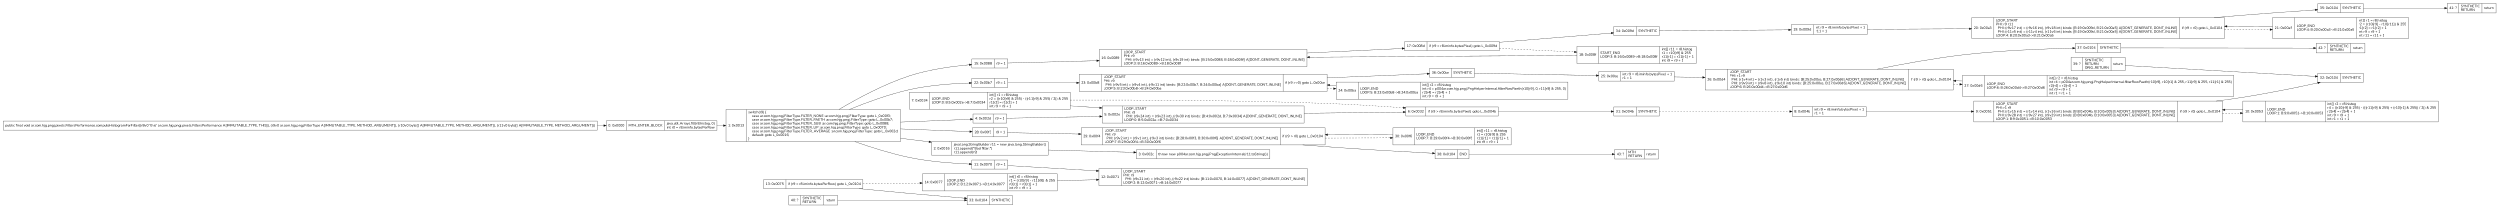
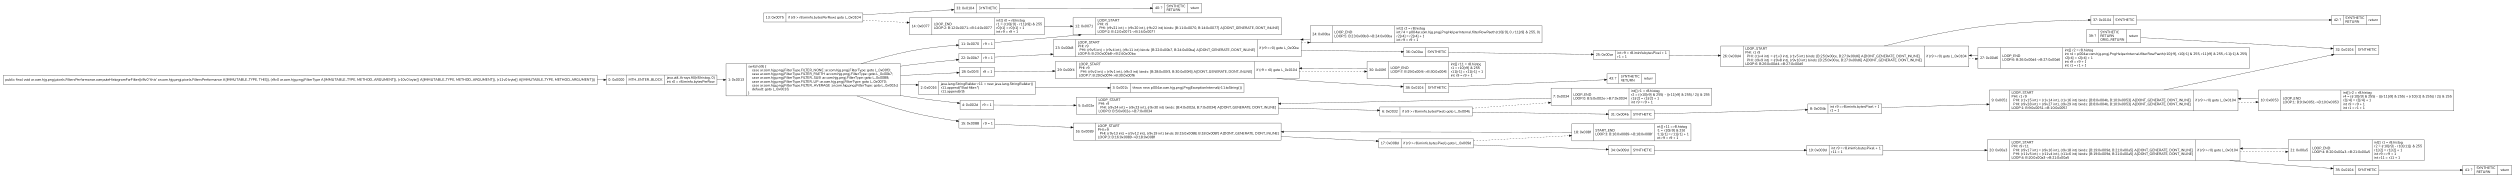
(1237, 101) -> (1510, 105)
(1724, 111) -> (1730, 112)
(1632, 152) -> (1630, 77)
(1463, 154) -> (1437, 88)
(901, 200) -> (1075, 8)
